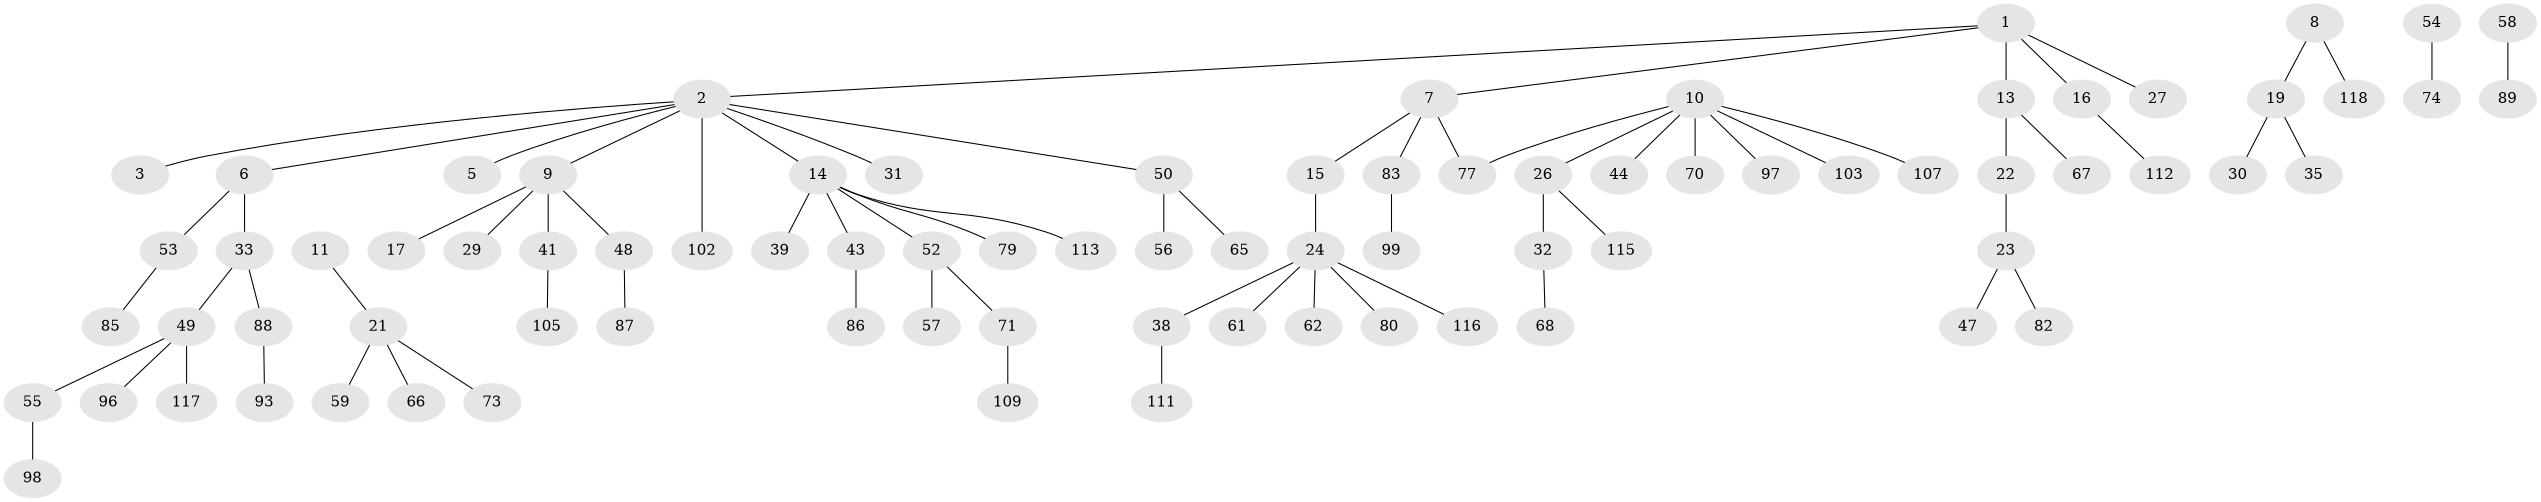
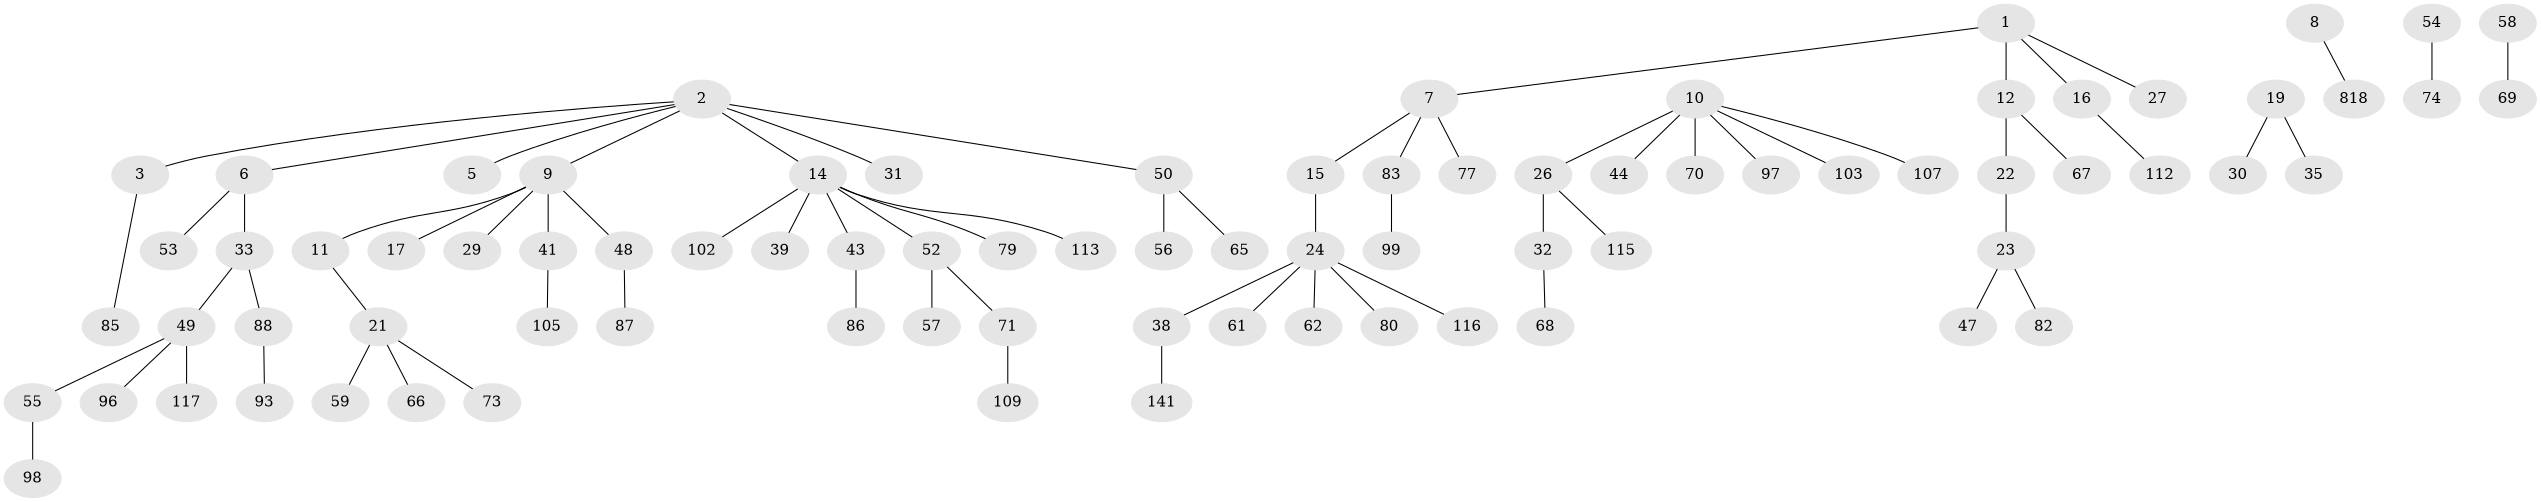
(1354, 61) -> none
(2295, 61) -> none
(2006, 99) -> (2006, 99)
(2354, 99) -> (2354, 99)
(2508, 99) -> (2508, 99)
(1578, 132) -> none
(702, 175) -> (760, 213)
none -> (434, 213)
(140, 289) -> (125, 251)
(1162, 403) -> (1162, 403)
